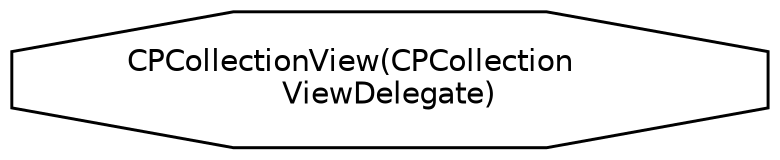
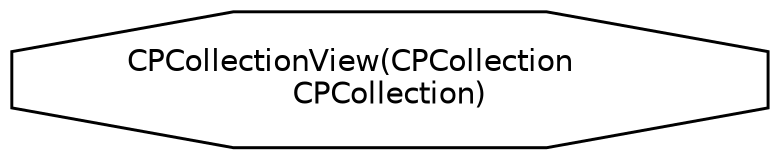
(390, 80) -> (390, 80)
